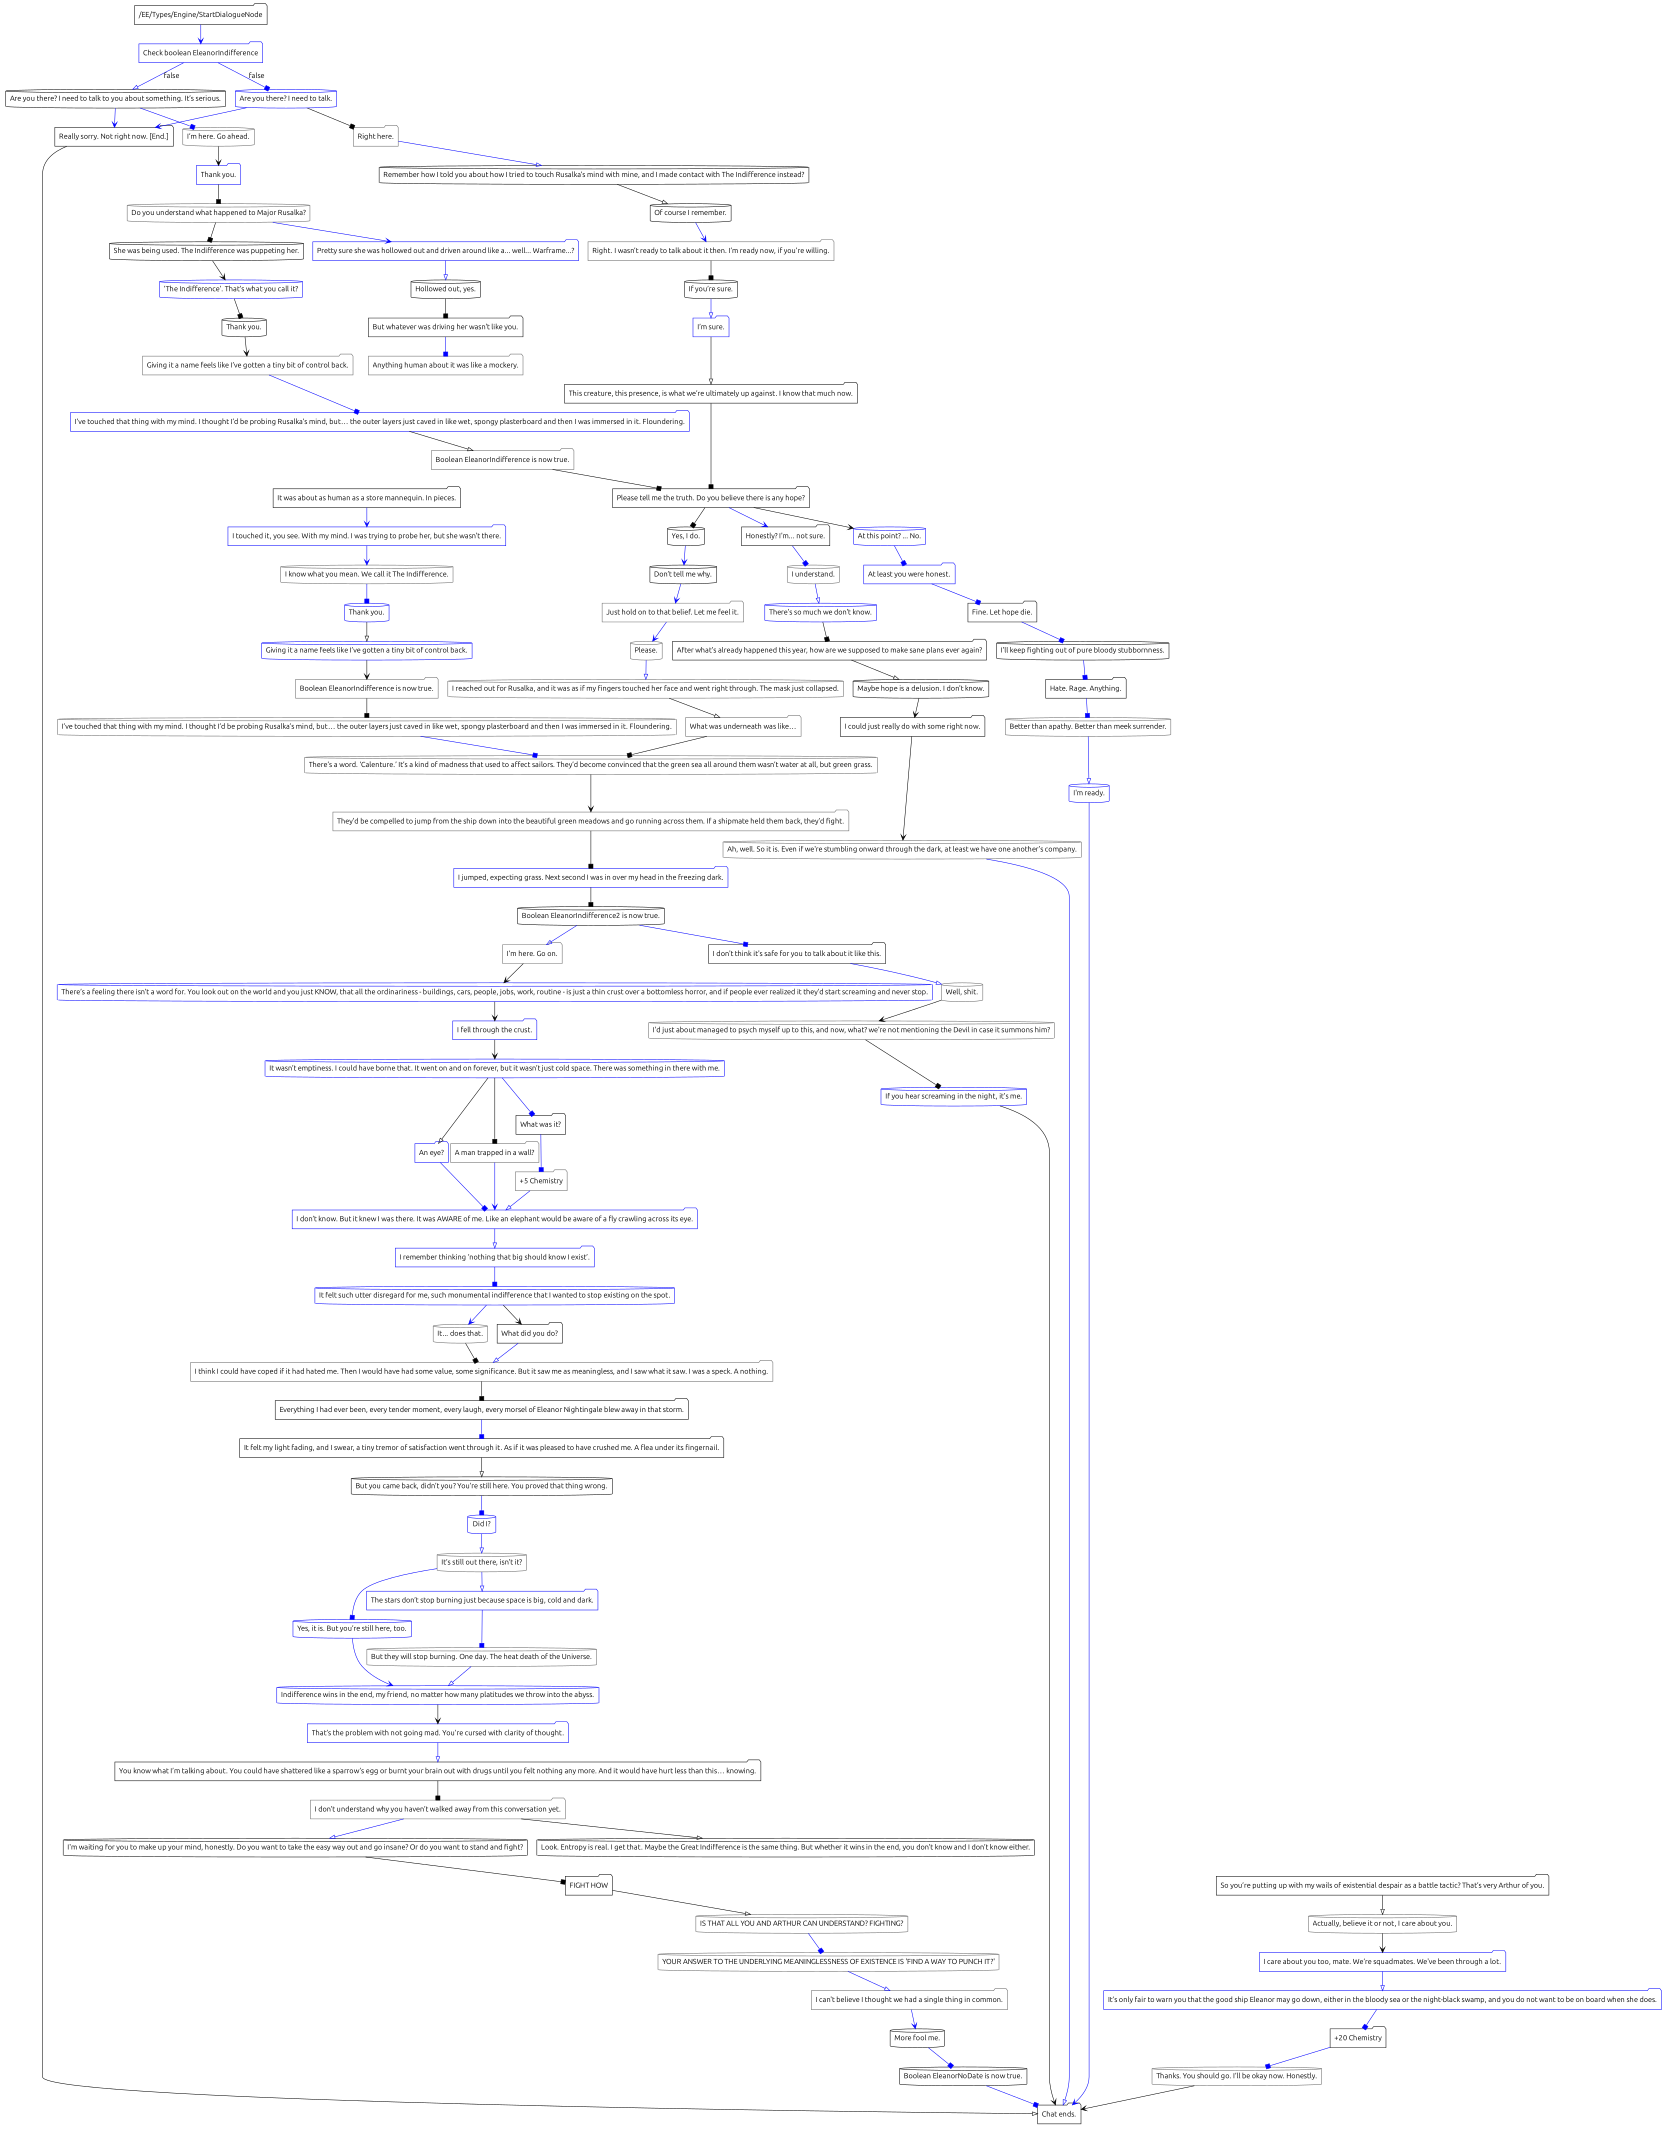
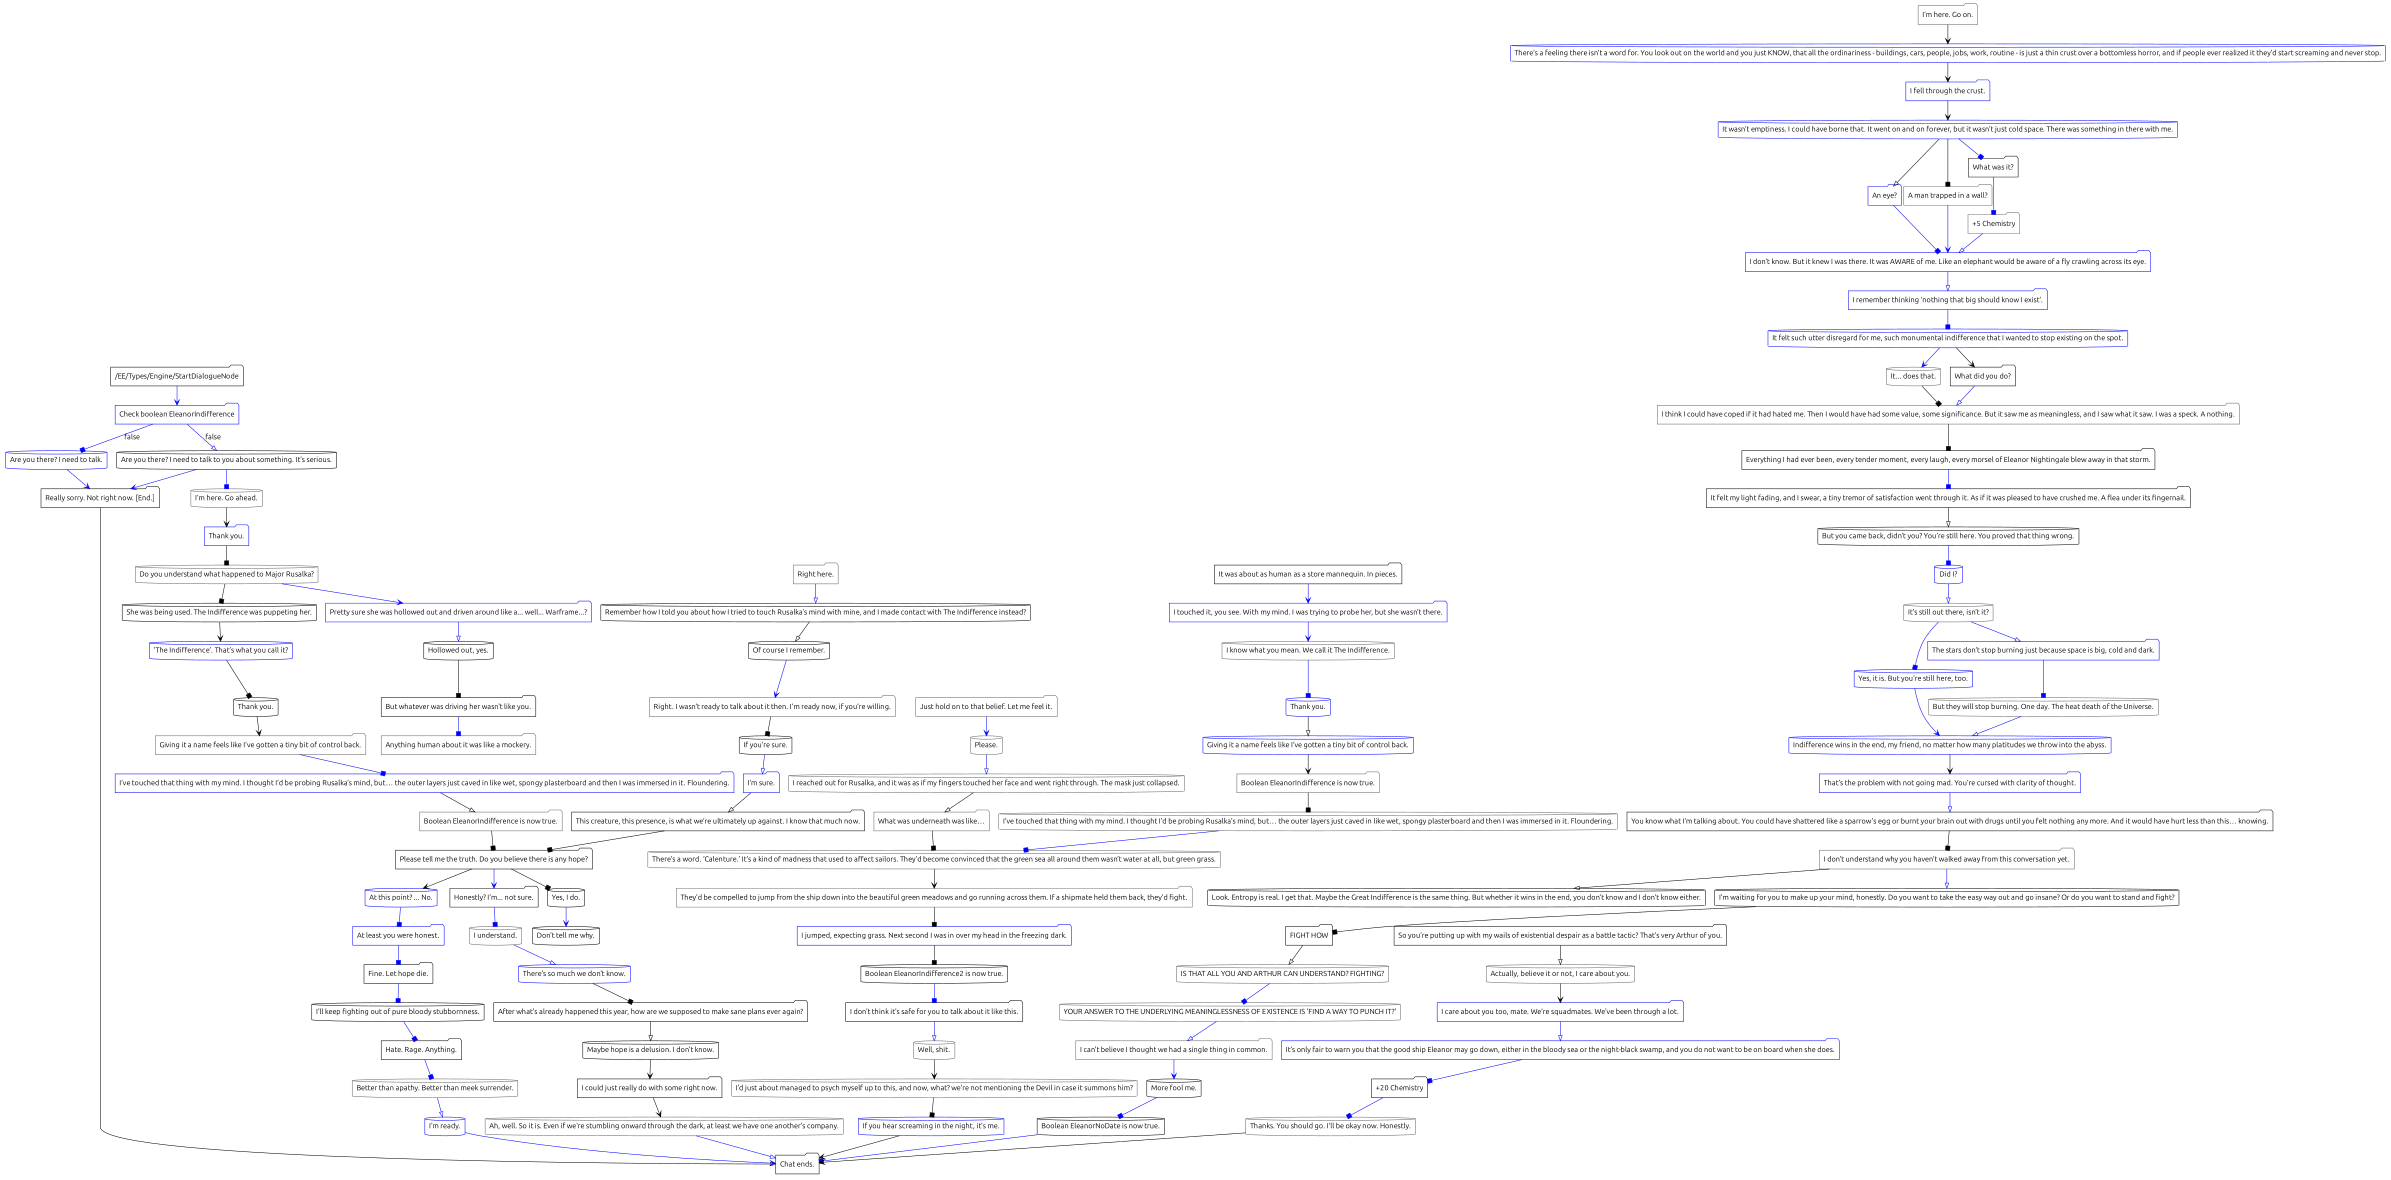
(328, 117) -> none
(679, 591) -> none
(564, 934) -> none
